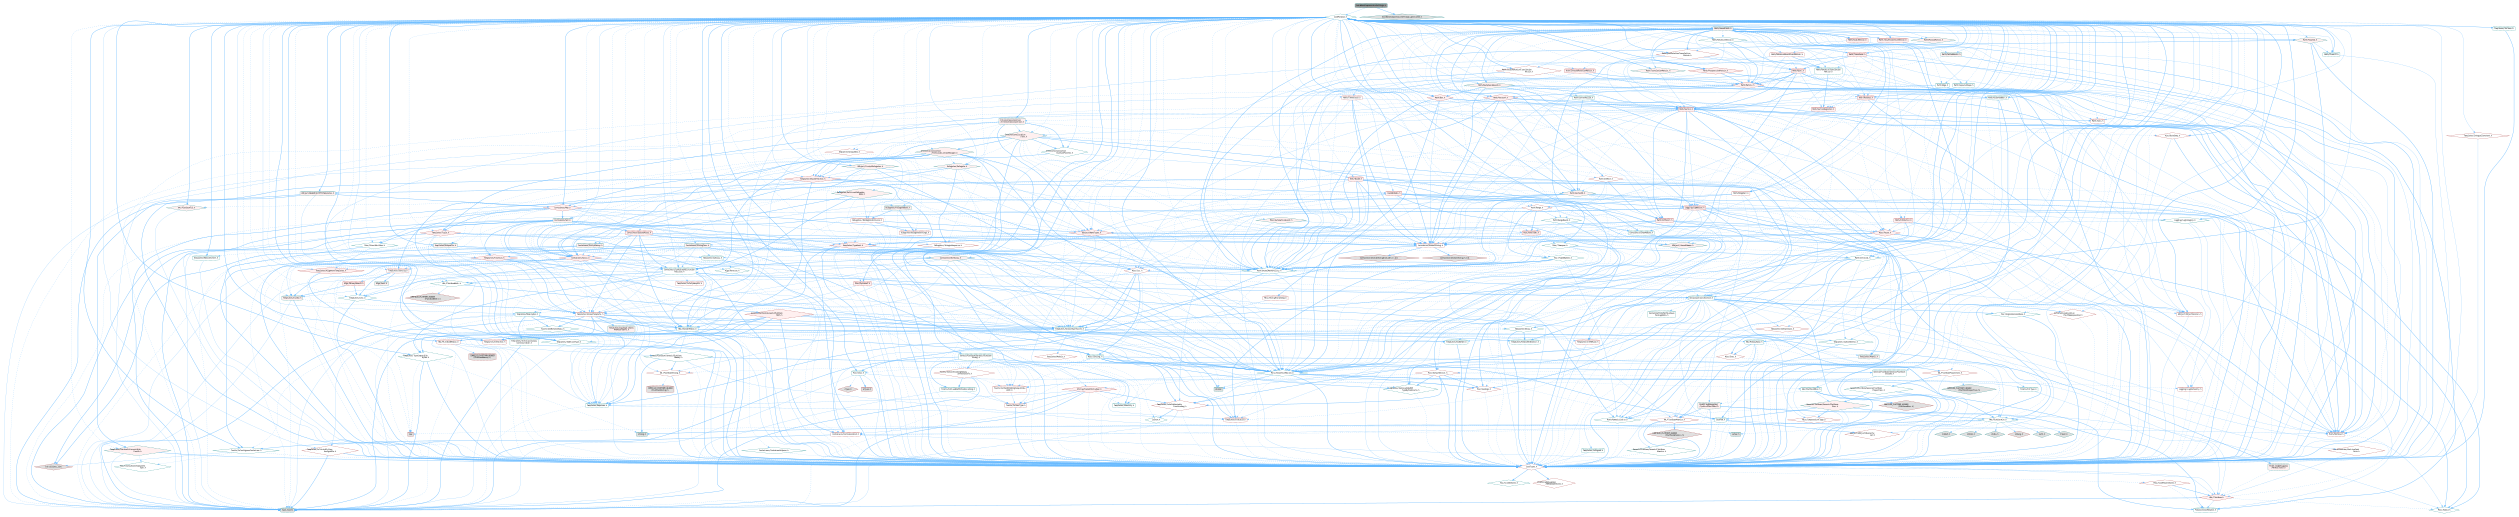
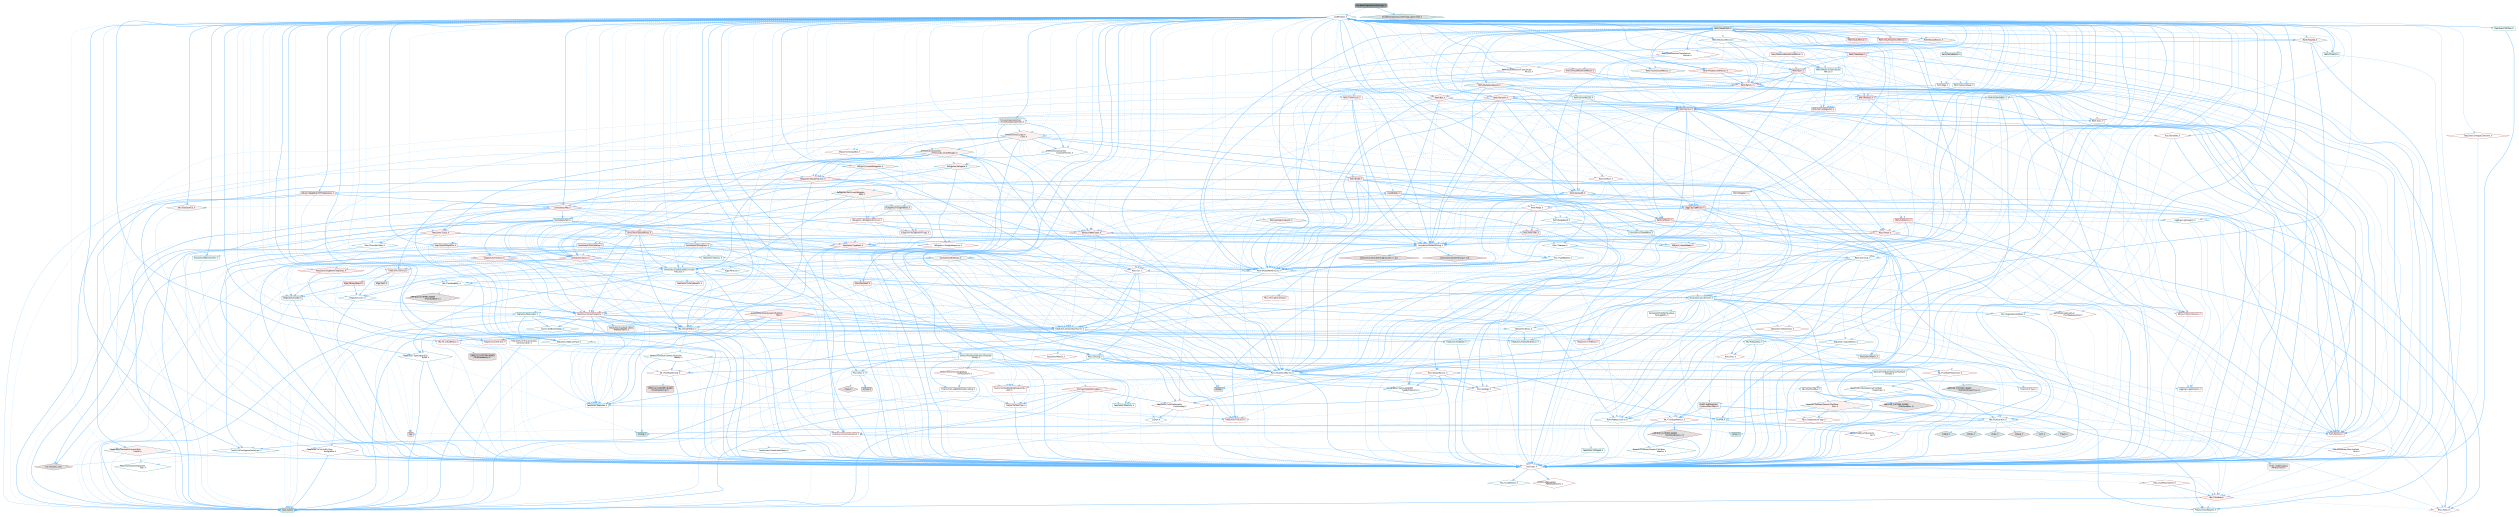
(880, 368) -> (880, 368)
(2444, 510) -> (2444, 510)
